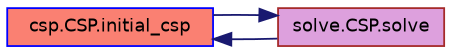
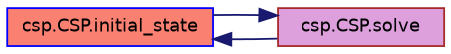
(110, 27) -> (110, 27)
(361, 27) -> (361, 27)
